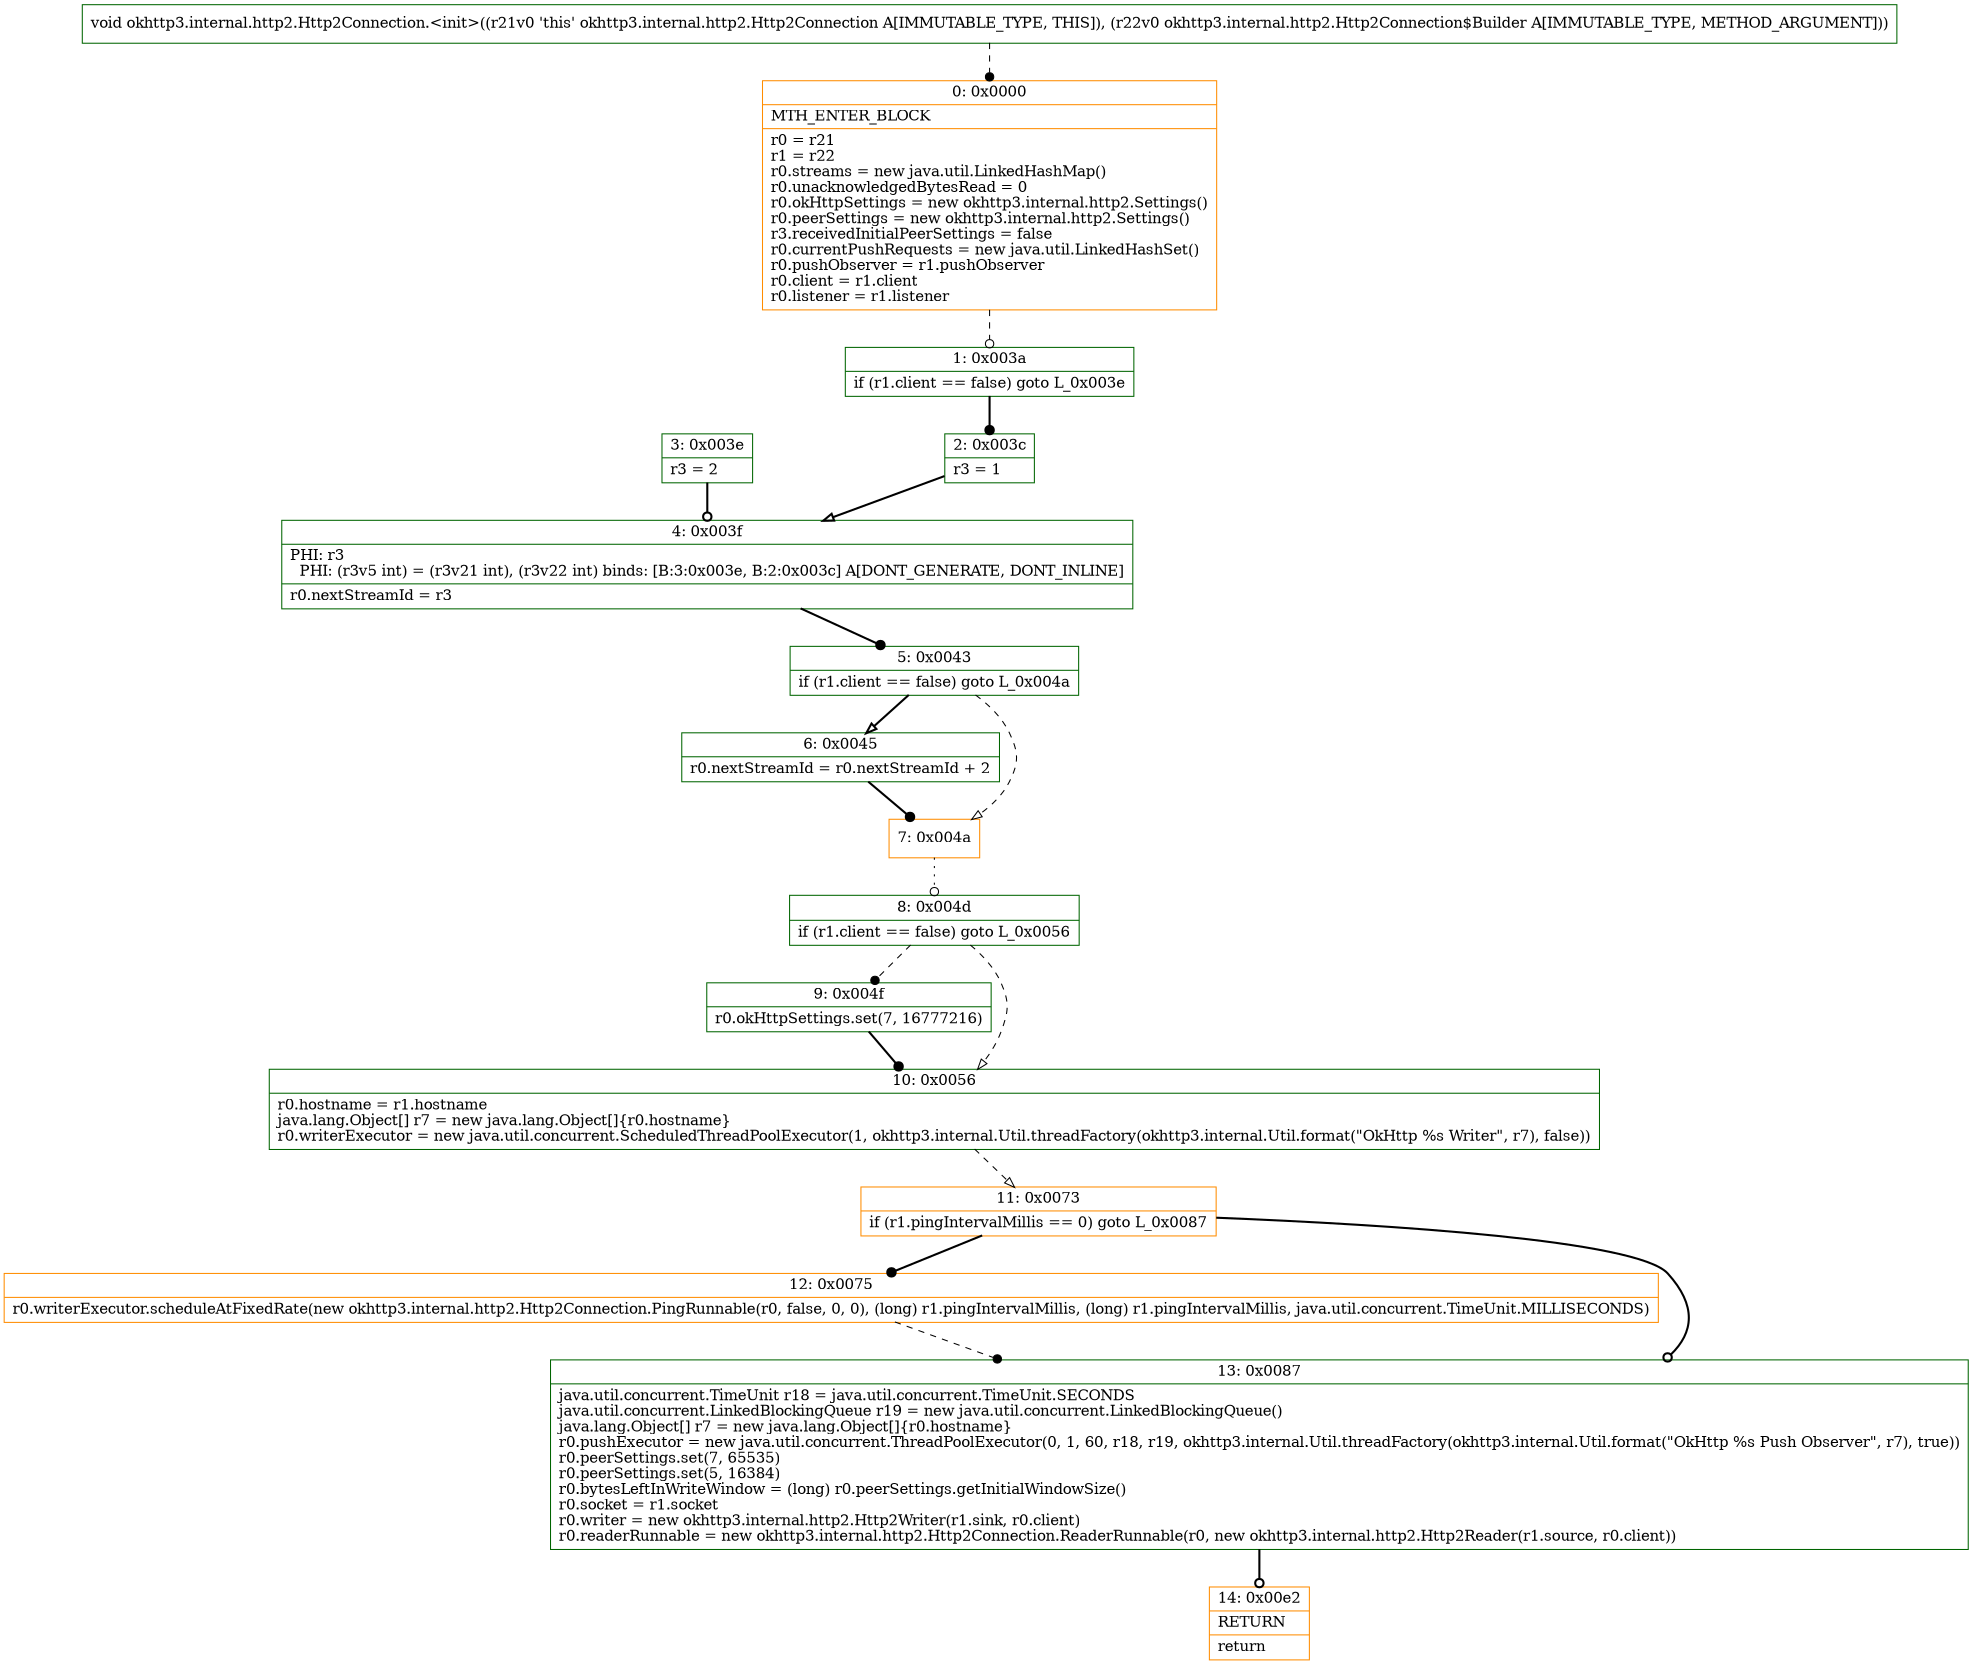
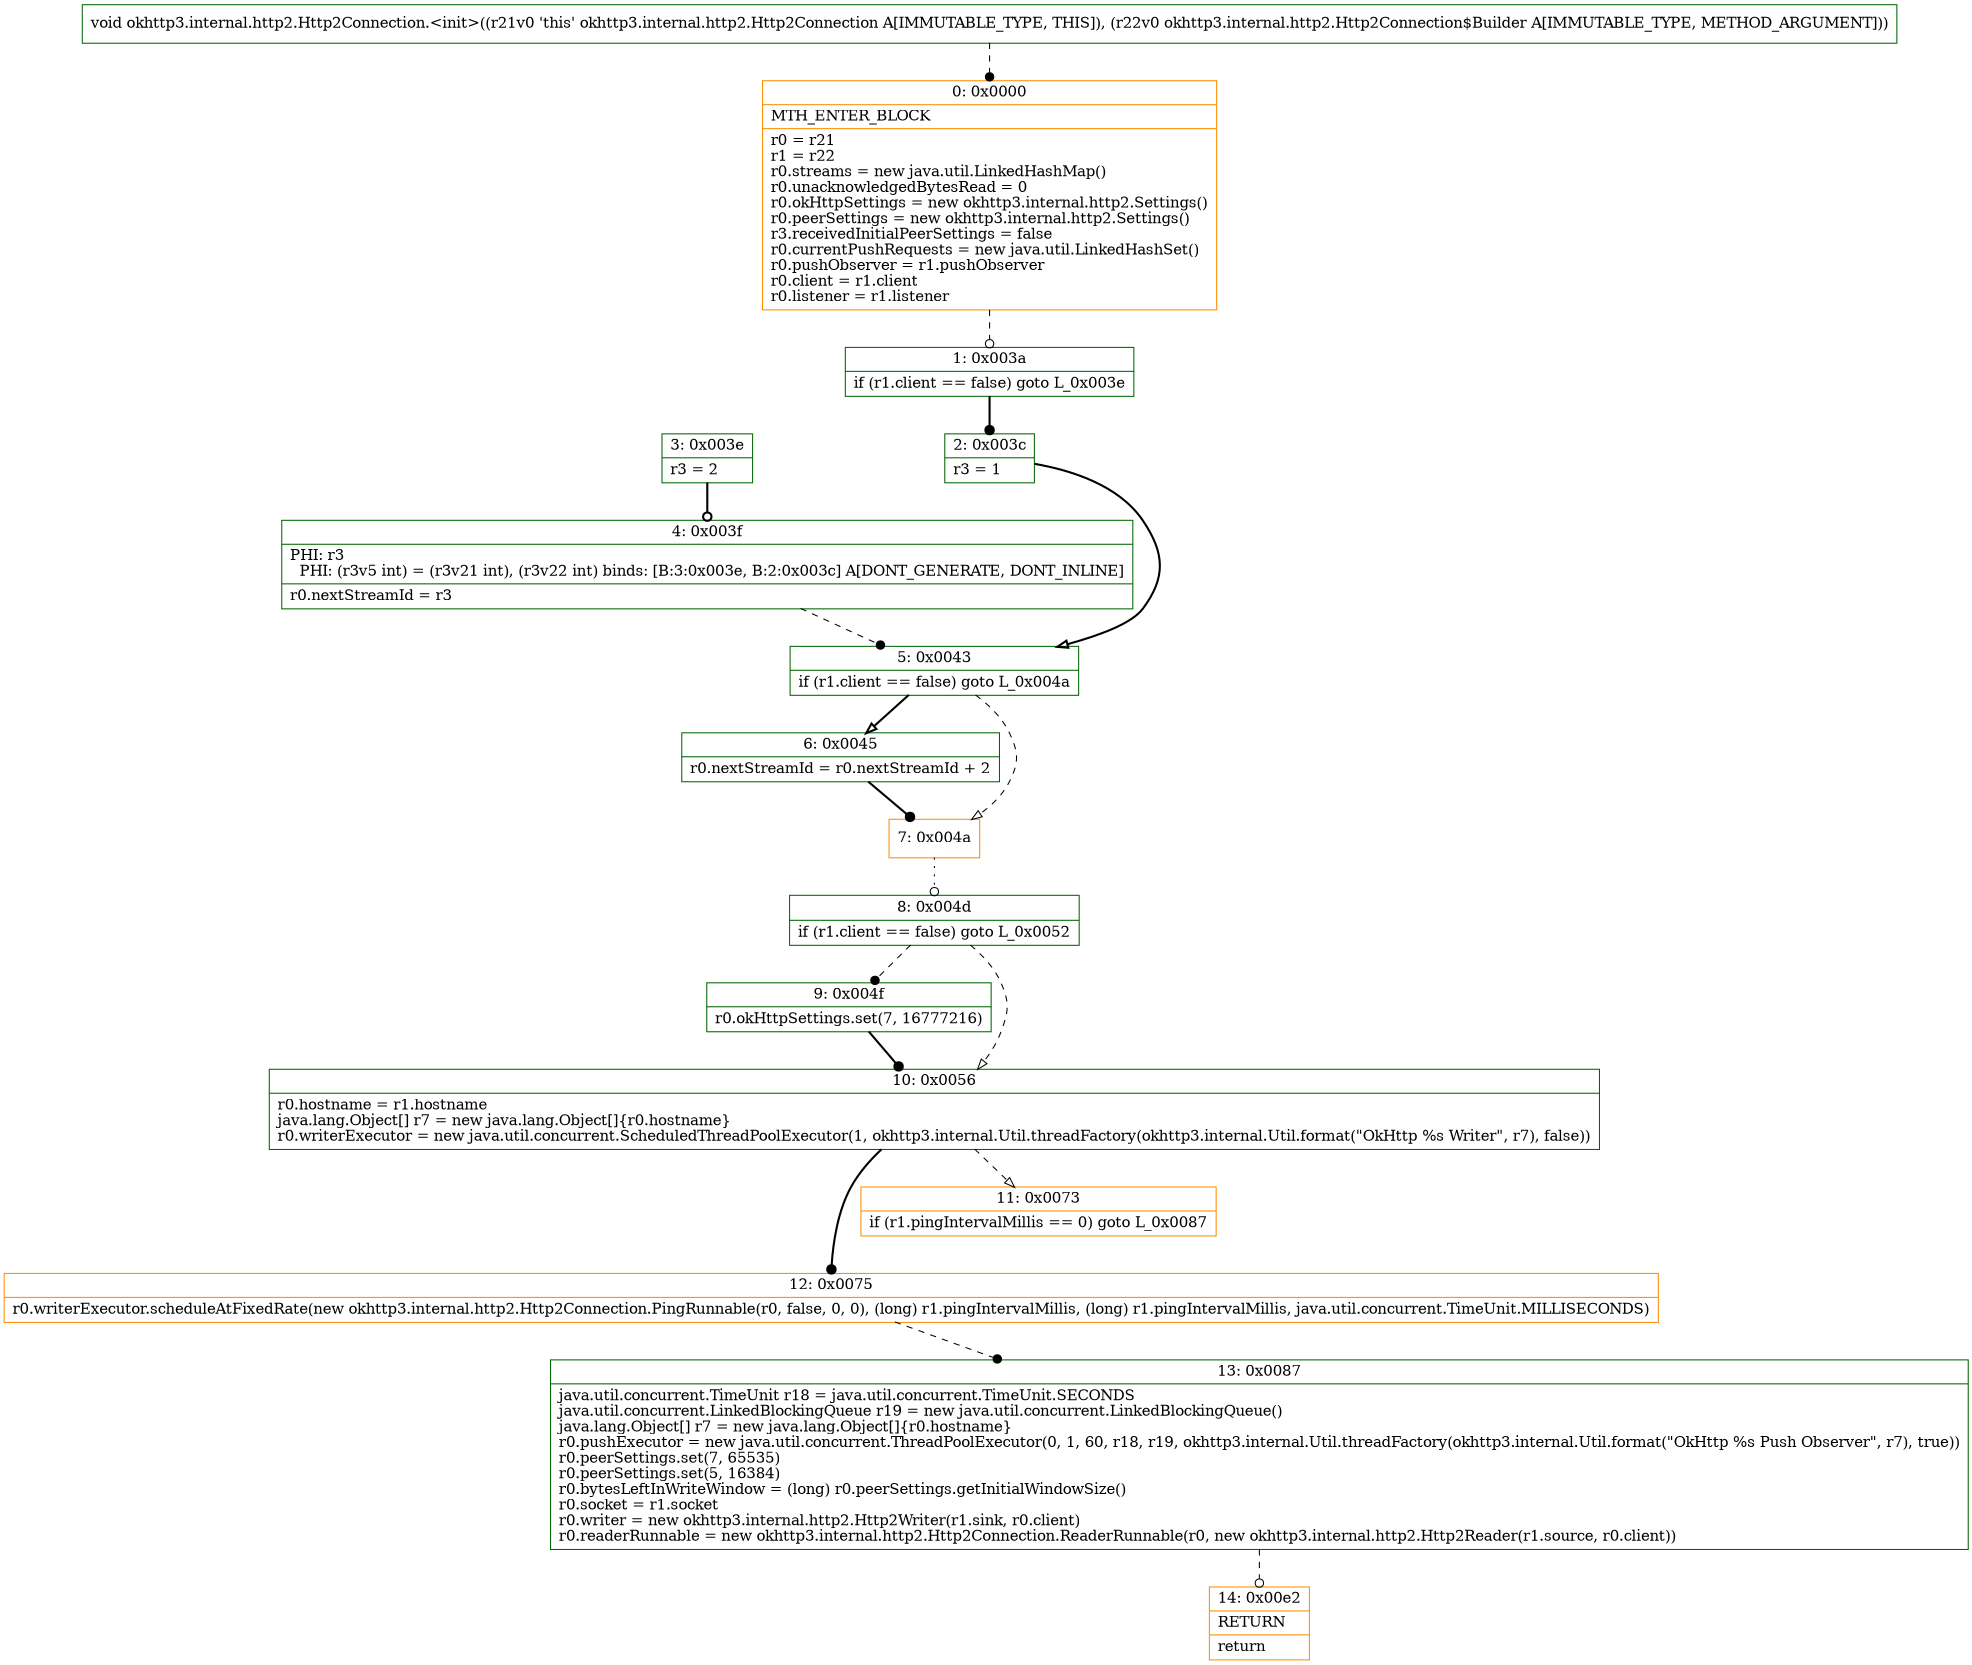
(889, 497) -> (1156, 545)
(839, 626) -> (839, 626)
(934, 932) -> (934, 932)
(1491, 1235) -> none
(939, 1253) -> (844, 1202)
(1259, 1564) -> (1259, 1564)
